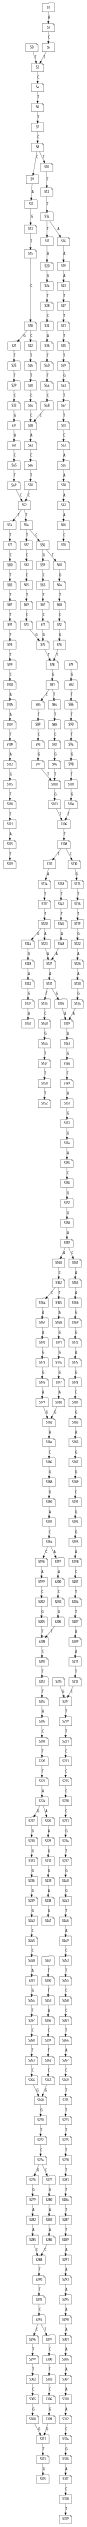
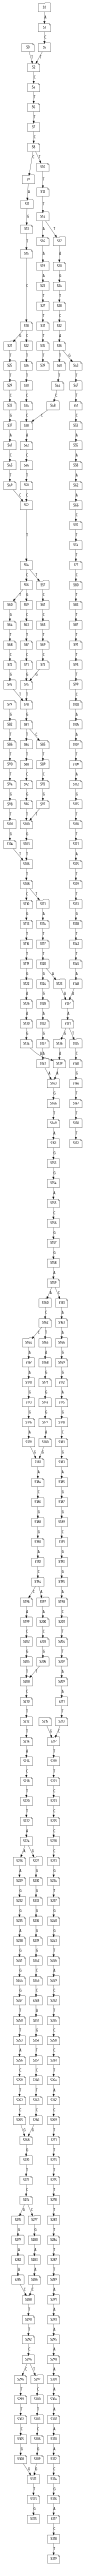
(63, 375) -> (67, 355)
(18, 515) -> (76, 534)
none -> (76, 904)
none -> (48, 1073)
none -> (19, 1981)
(33, 2380) -> (21, 2420)
